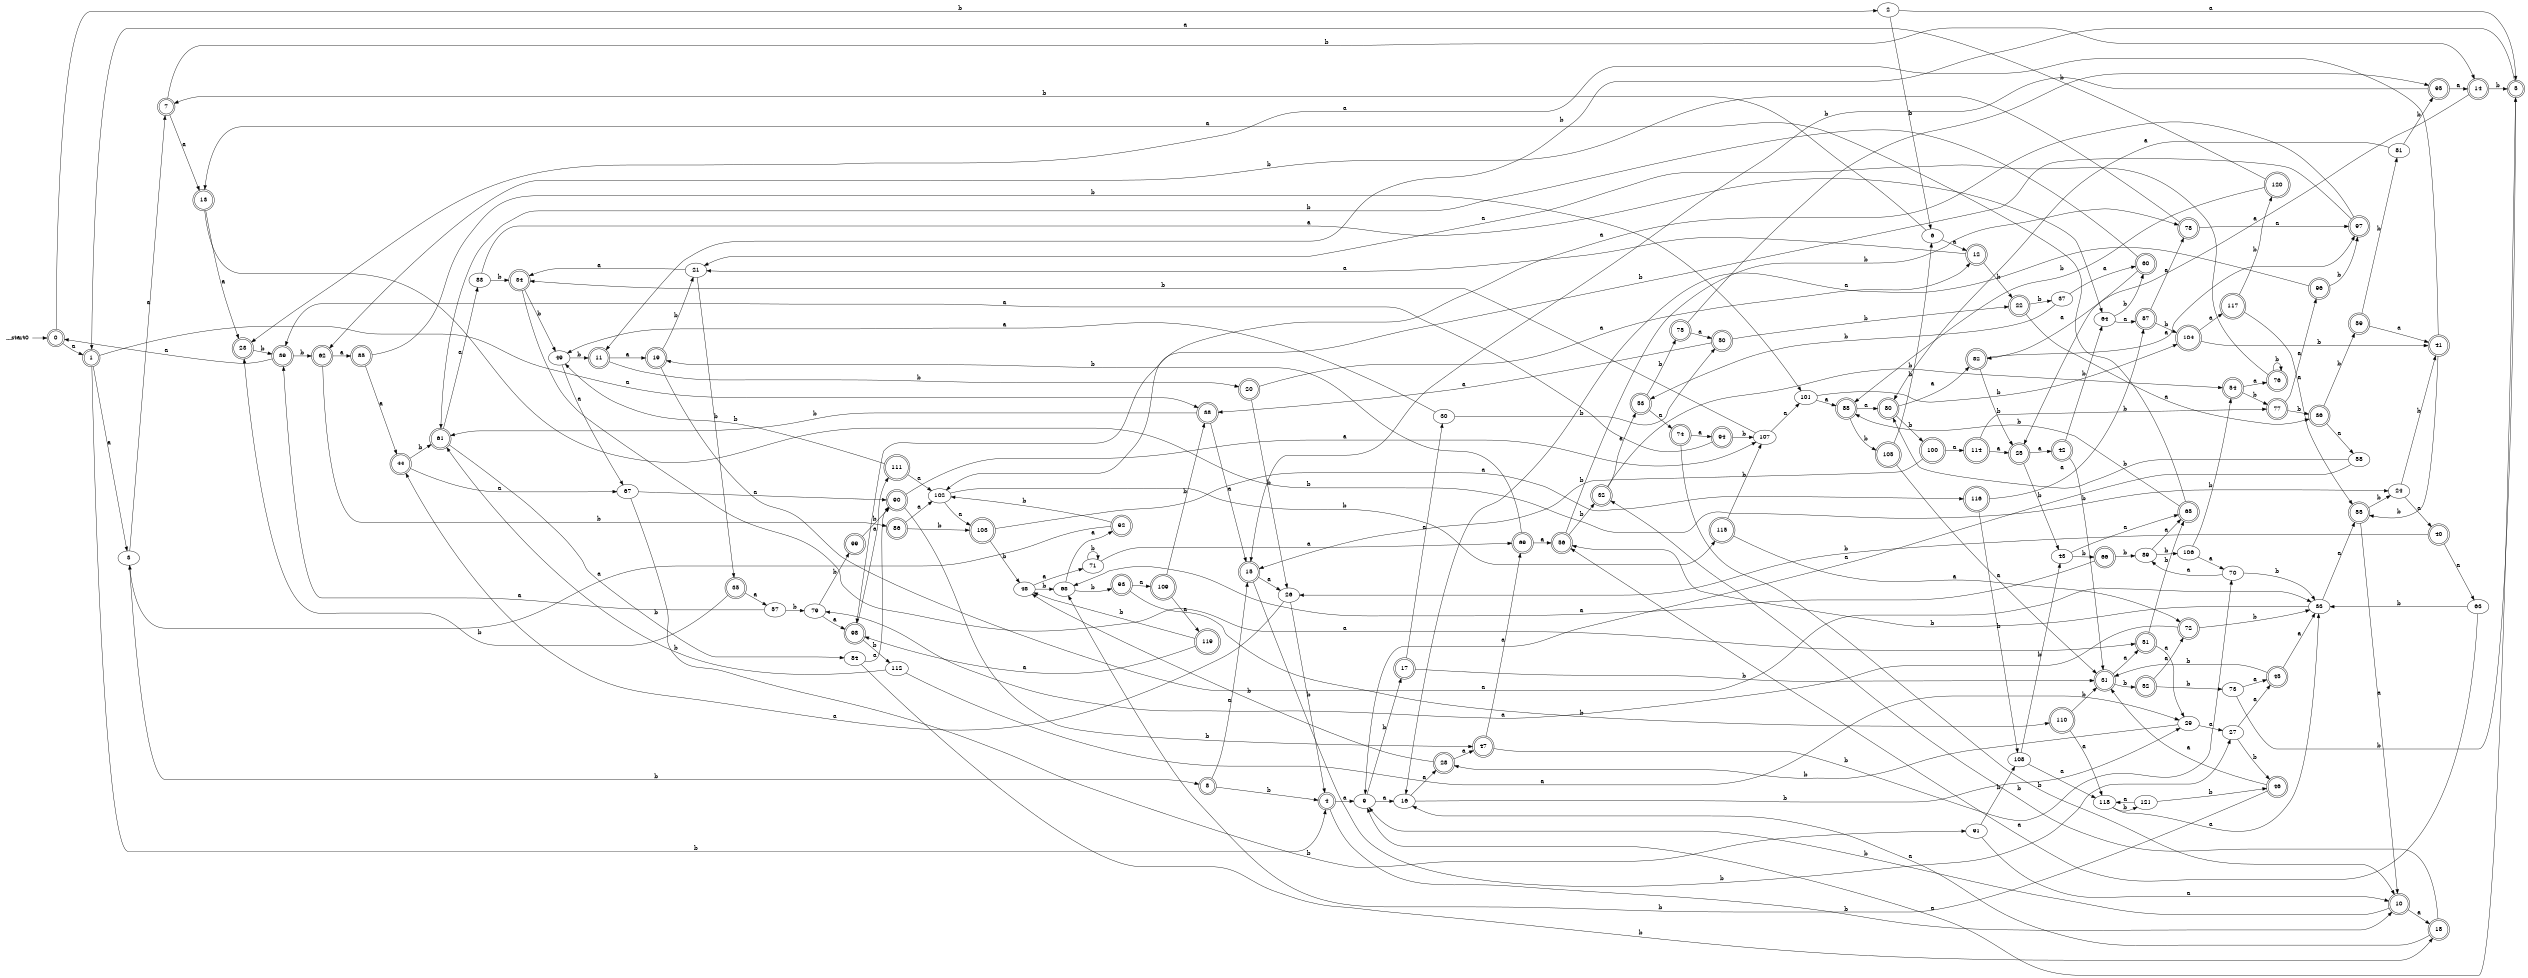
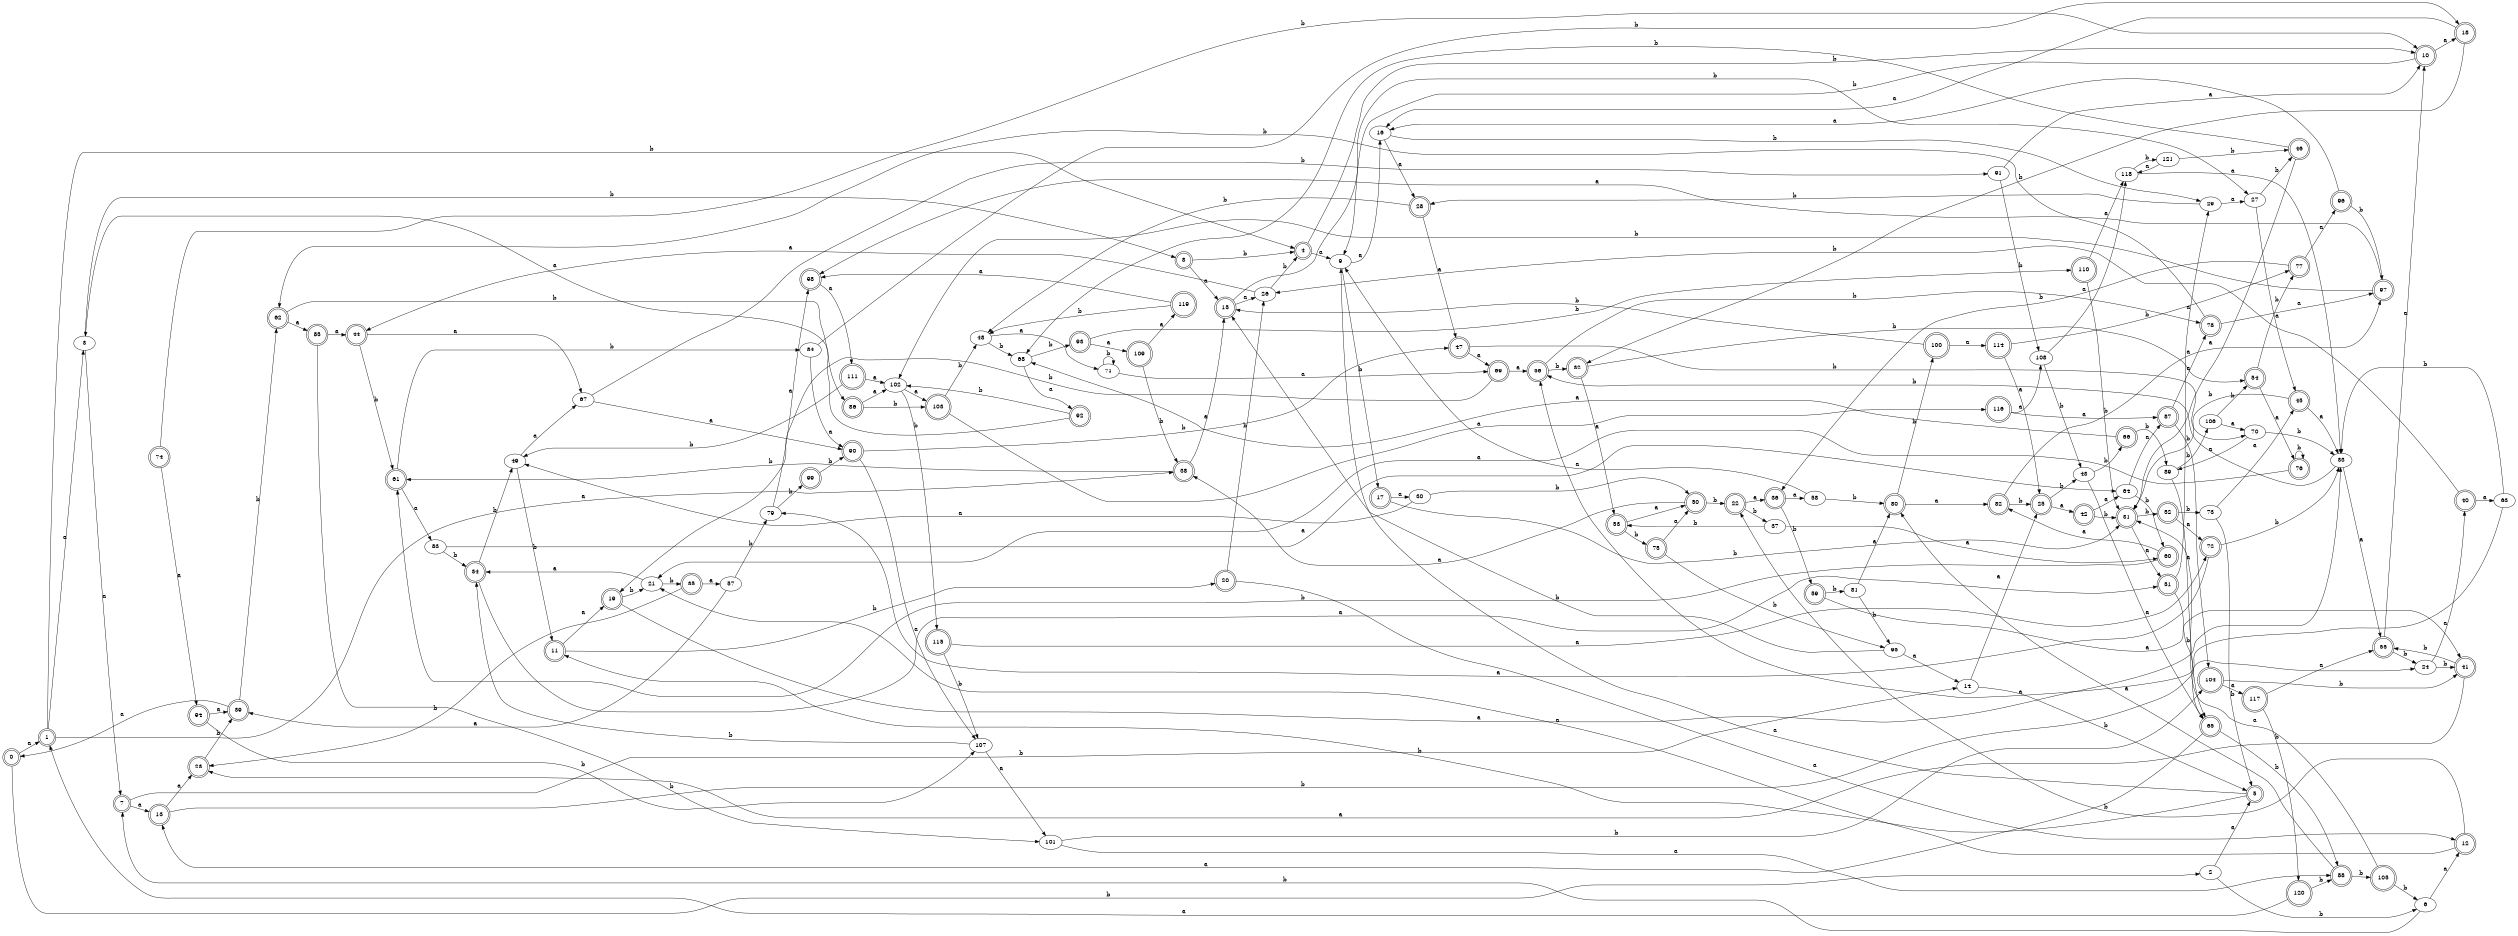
(2439, 89) -> (1895, 650)
(2478, 89) -> (1968, 686)
(18, 338) -> none
(2084, 374) -> (2106, 500)
(1659, 418) -> (1654, 514)
(1999, 626) -> (2021, 407)
(897, 668) -> none
